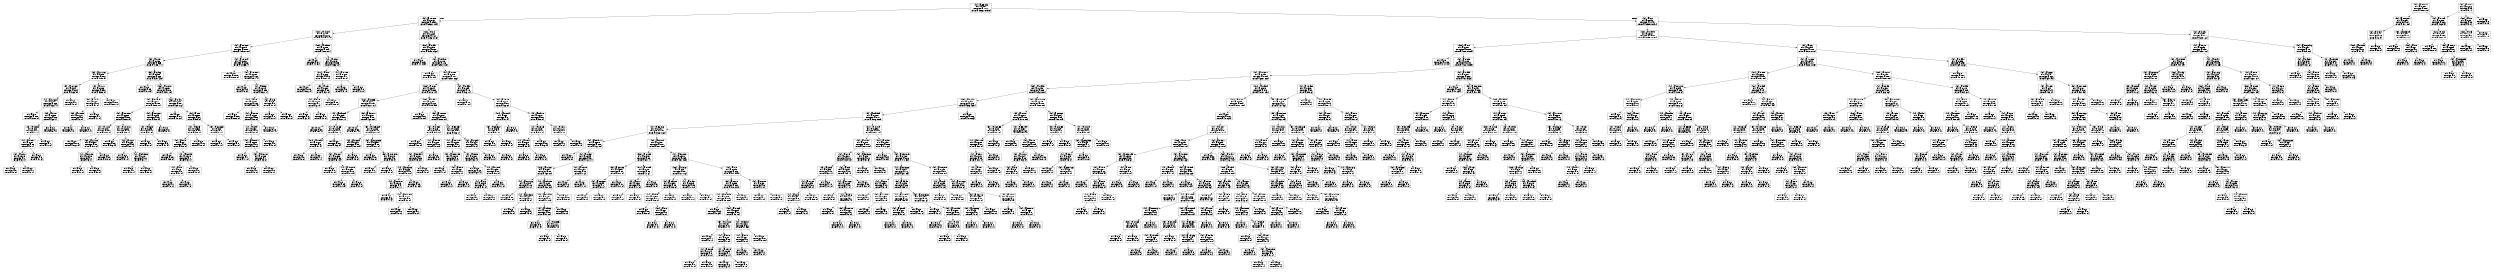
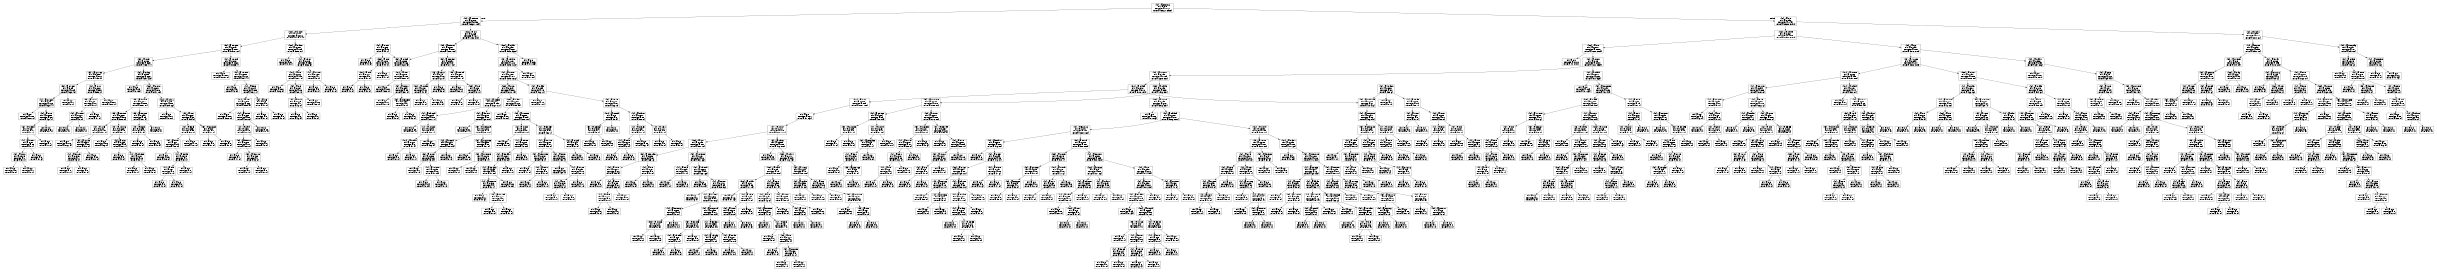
none -> (460, 41)
(2322, 96) -> (2362, 82)
